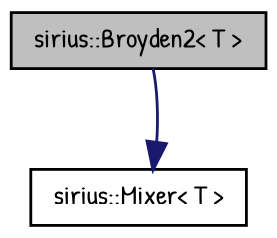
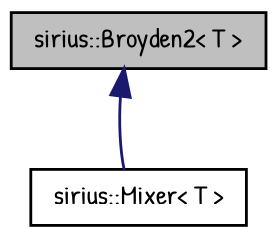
(157, 105) -> (120, 133)
